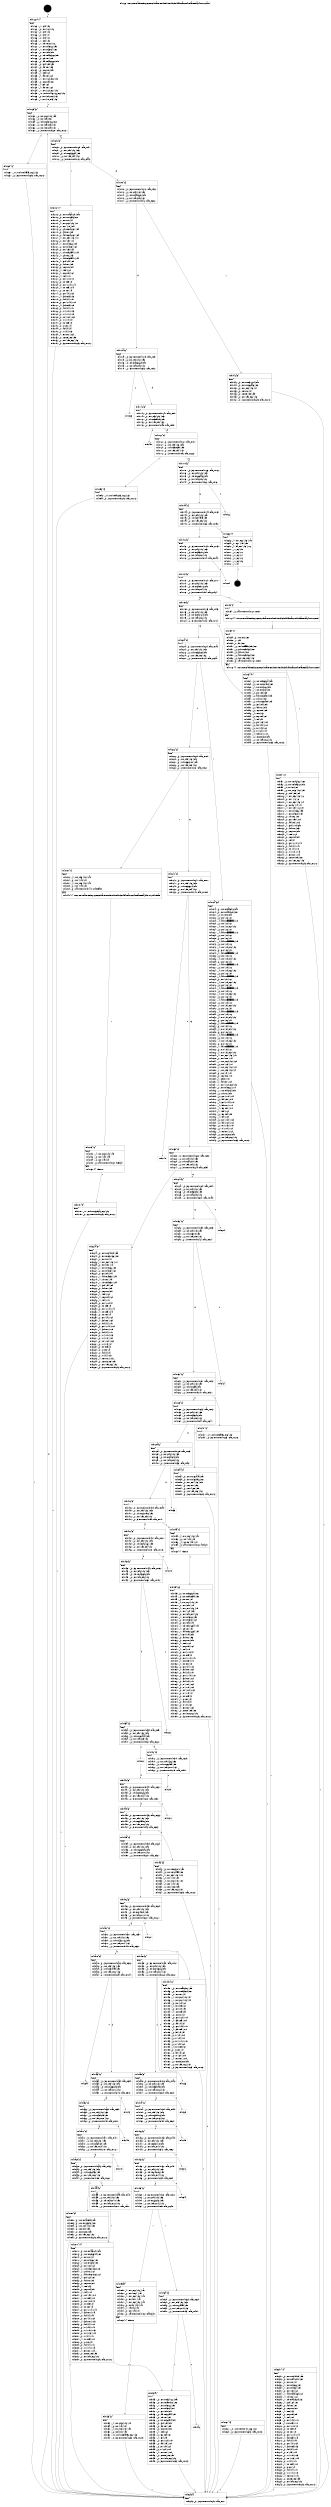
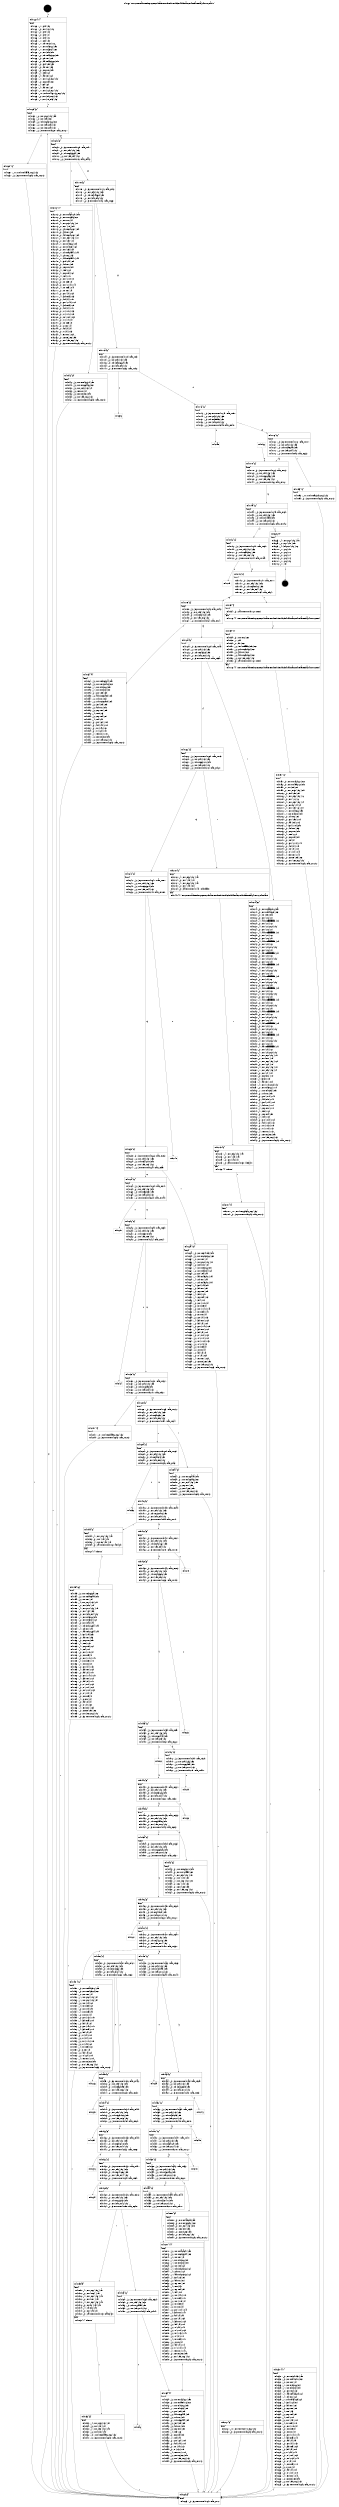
(218, 498) -> (263, 454)
